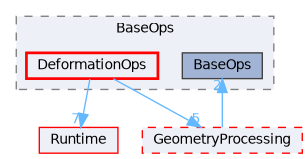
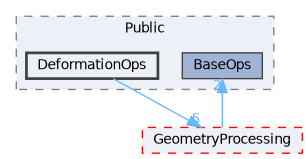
(145, 29) -> (145, 29)
(92, 66) -> (92, 66)
(79, 140) -> none
